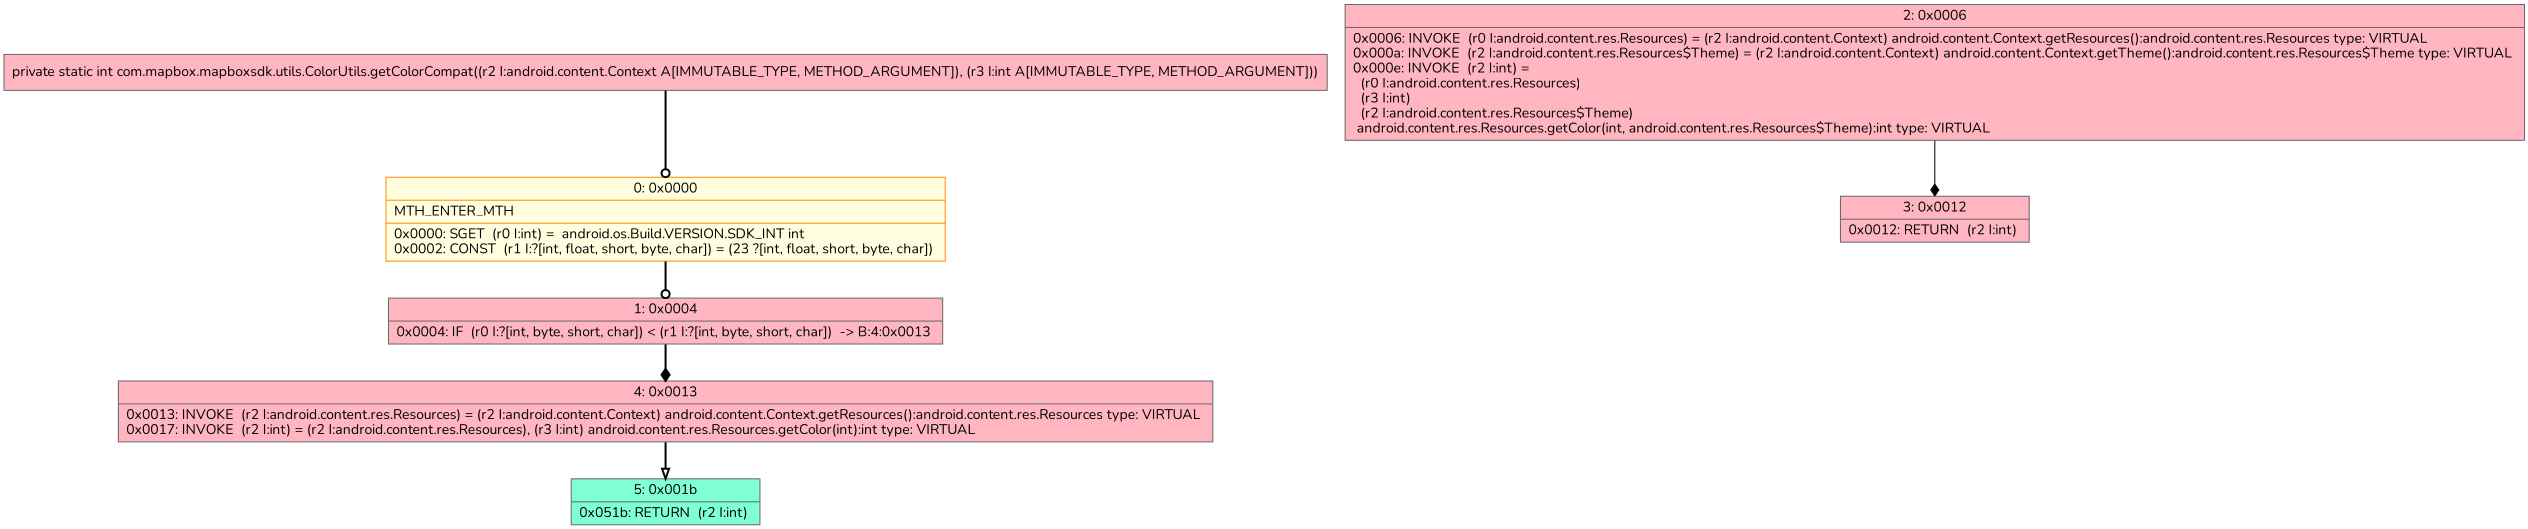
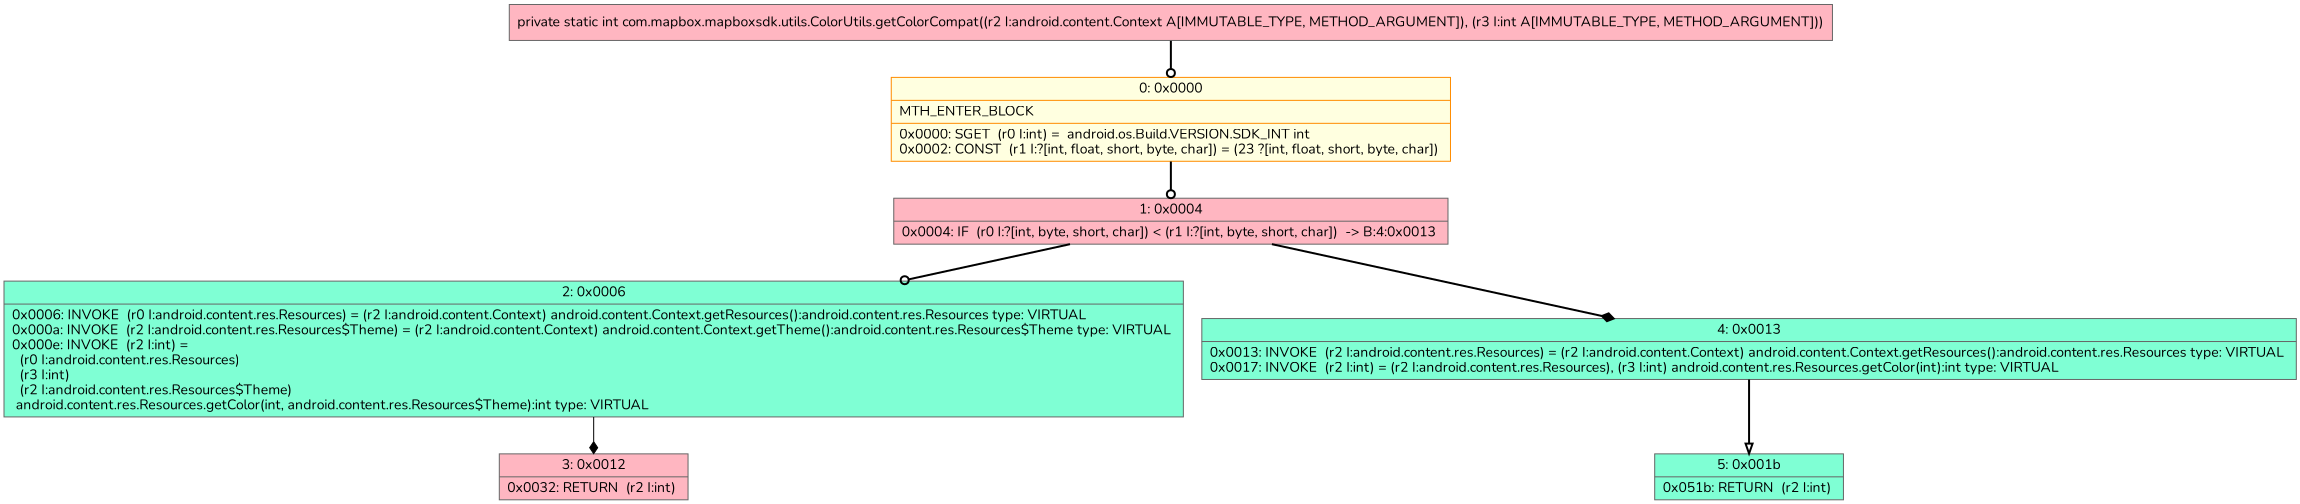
(1935, 72) -> (594, 349)
(454, 211) -> (967, 111)
(1935, 230) -> (594, 488)
none -> (989, 262)
(666, 411) -> (1749, 349)
